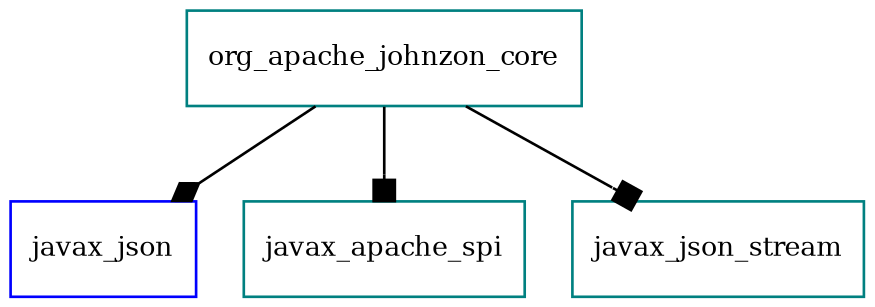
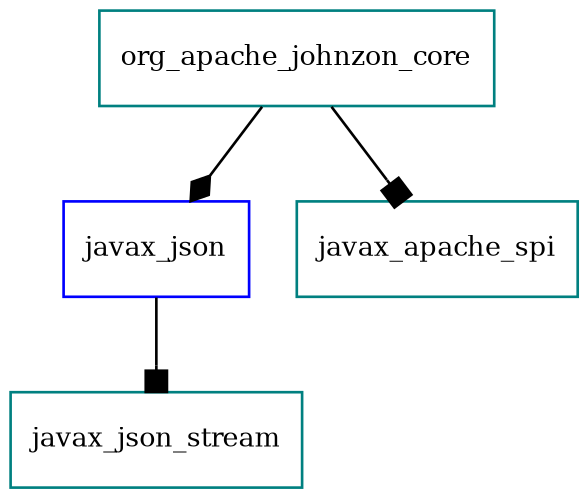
(539, 147) -> (156, 332)
